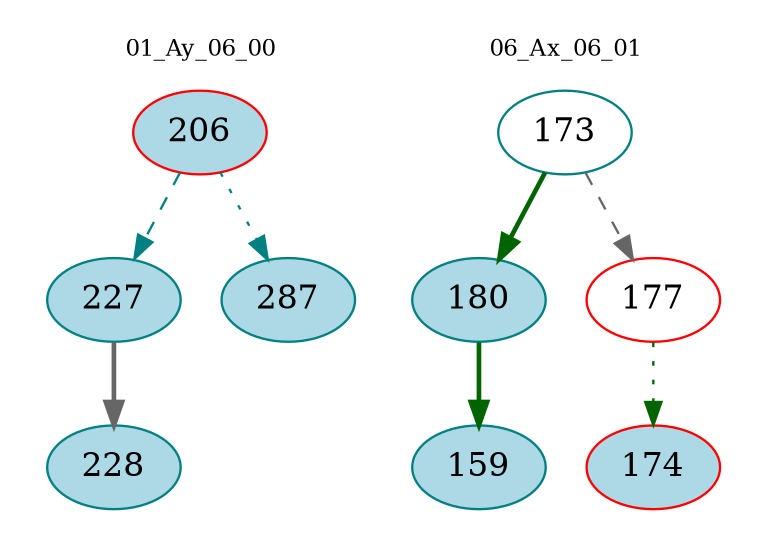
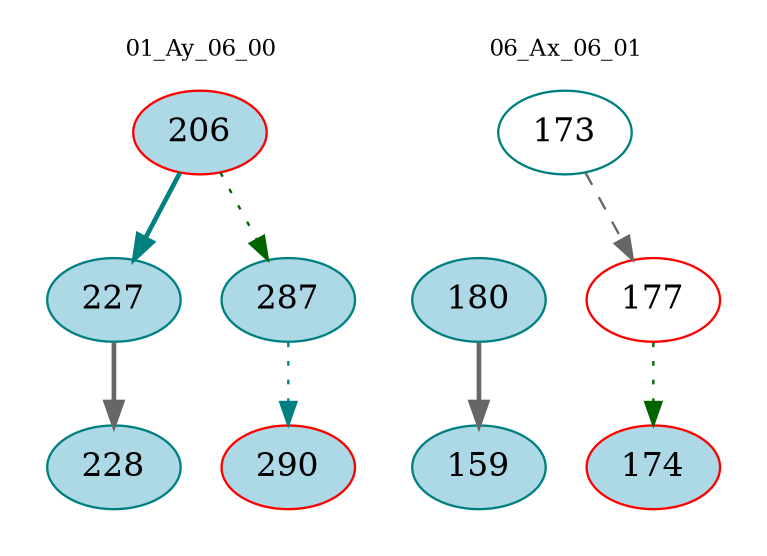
(163, 205) -> (163, 205)
(528, 205) -> none
(238, 206) -> (238, 206)
(479, 372) -> (479, 372)
none -> (288, 467)
